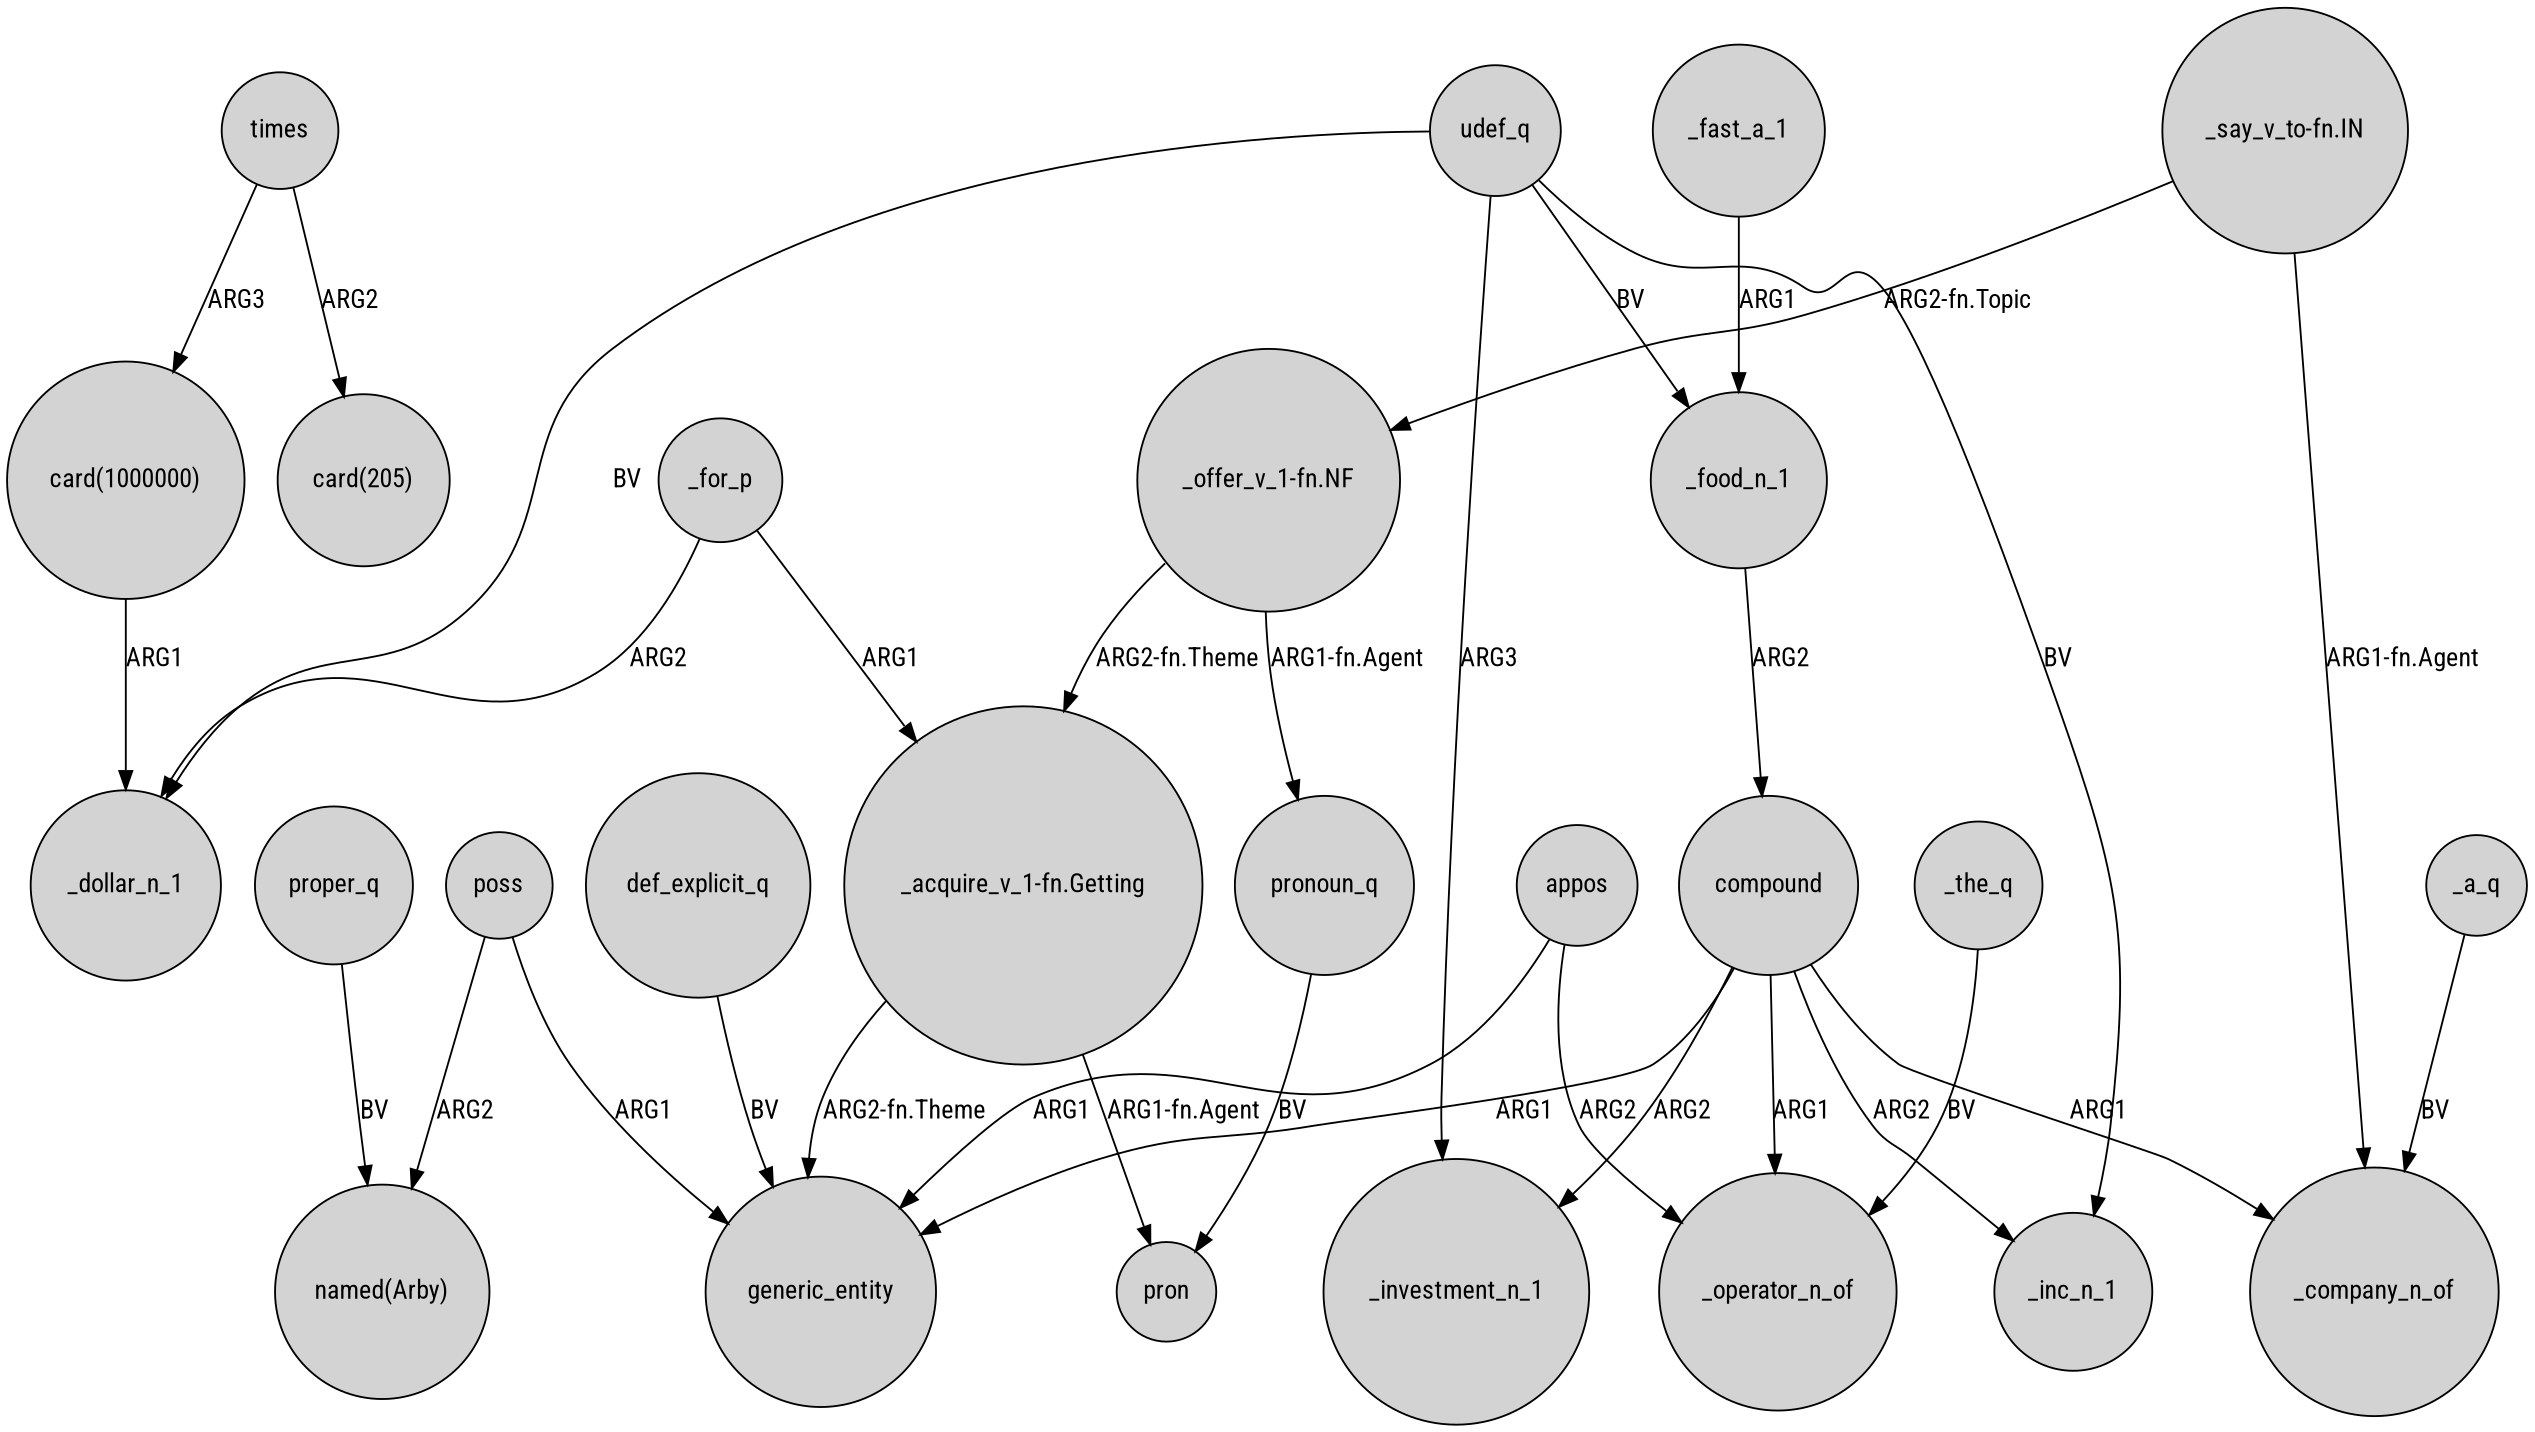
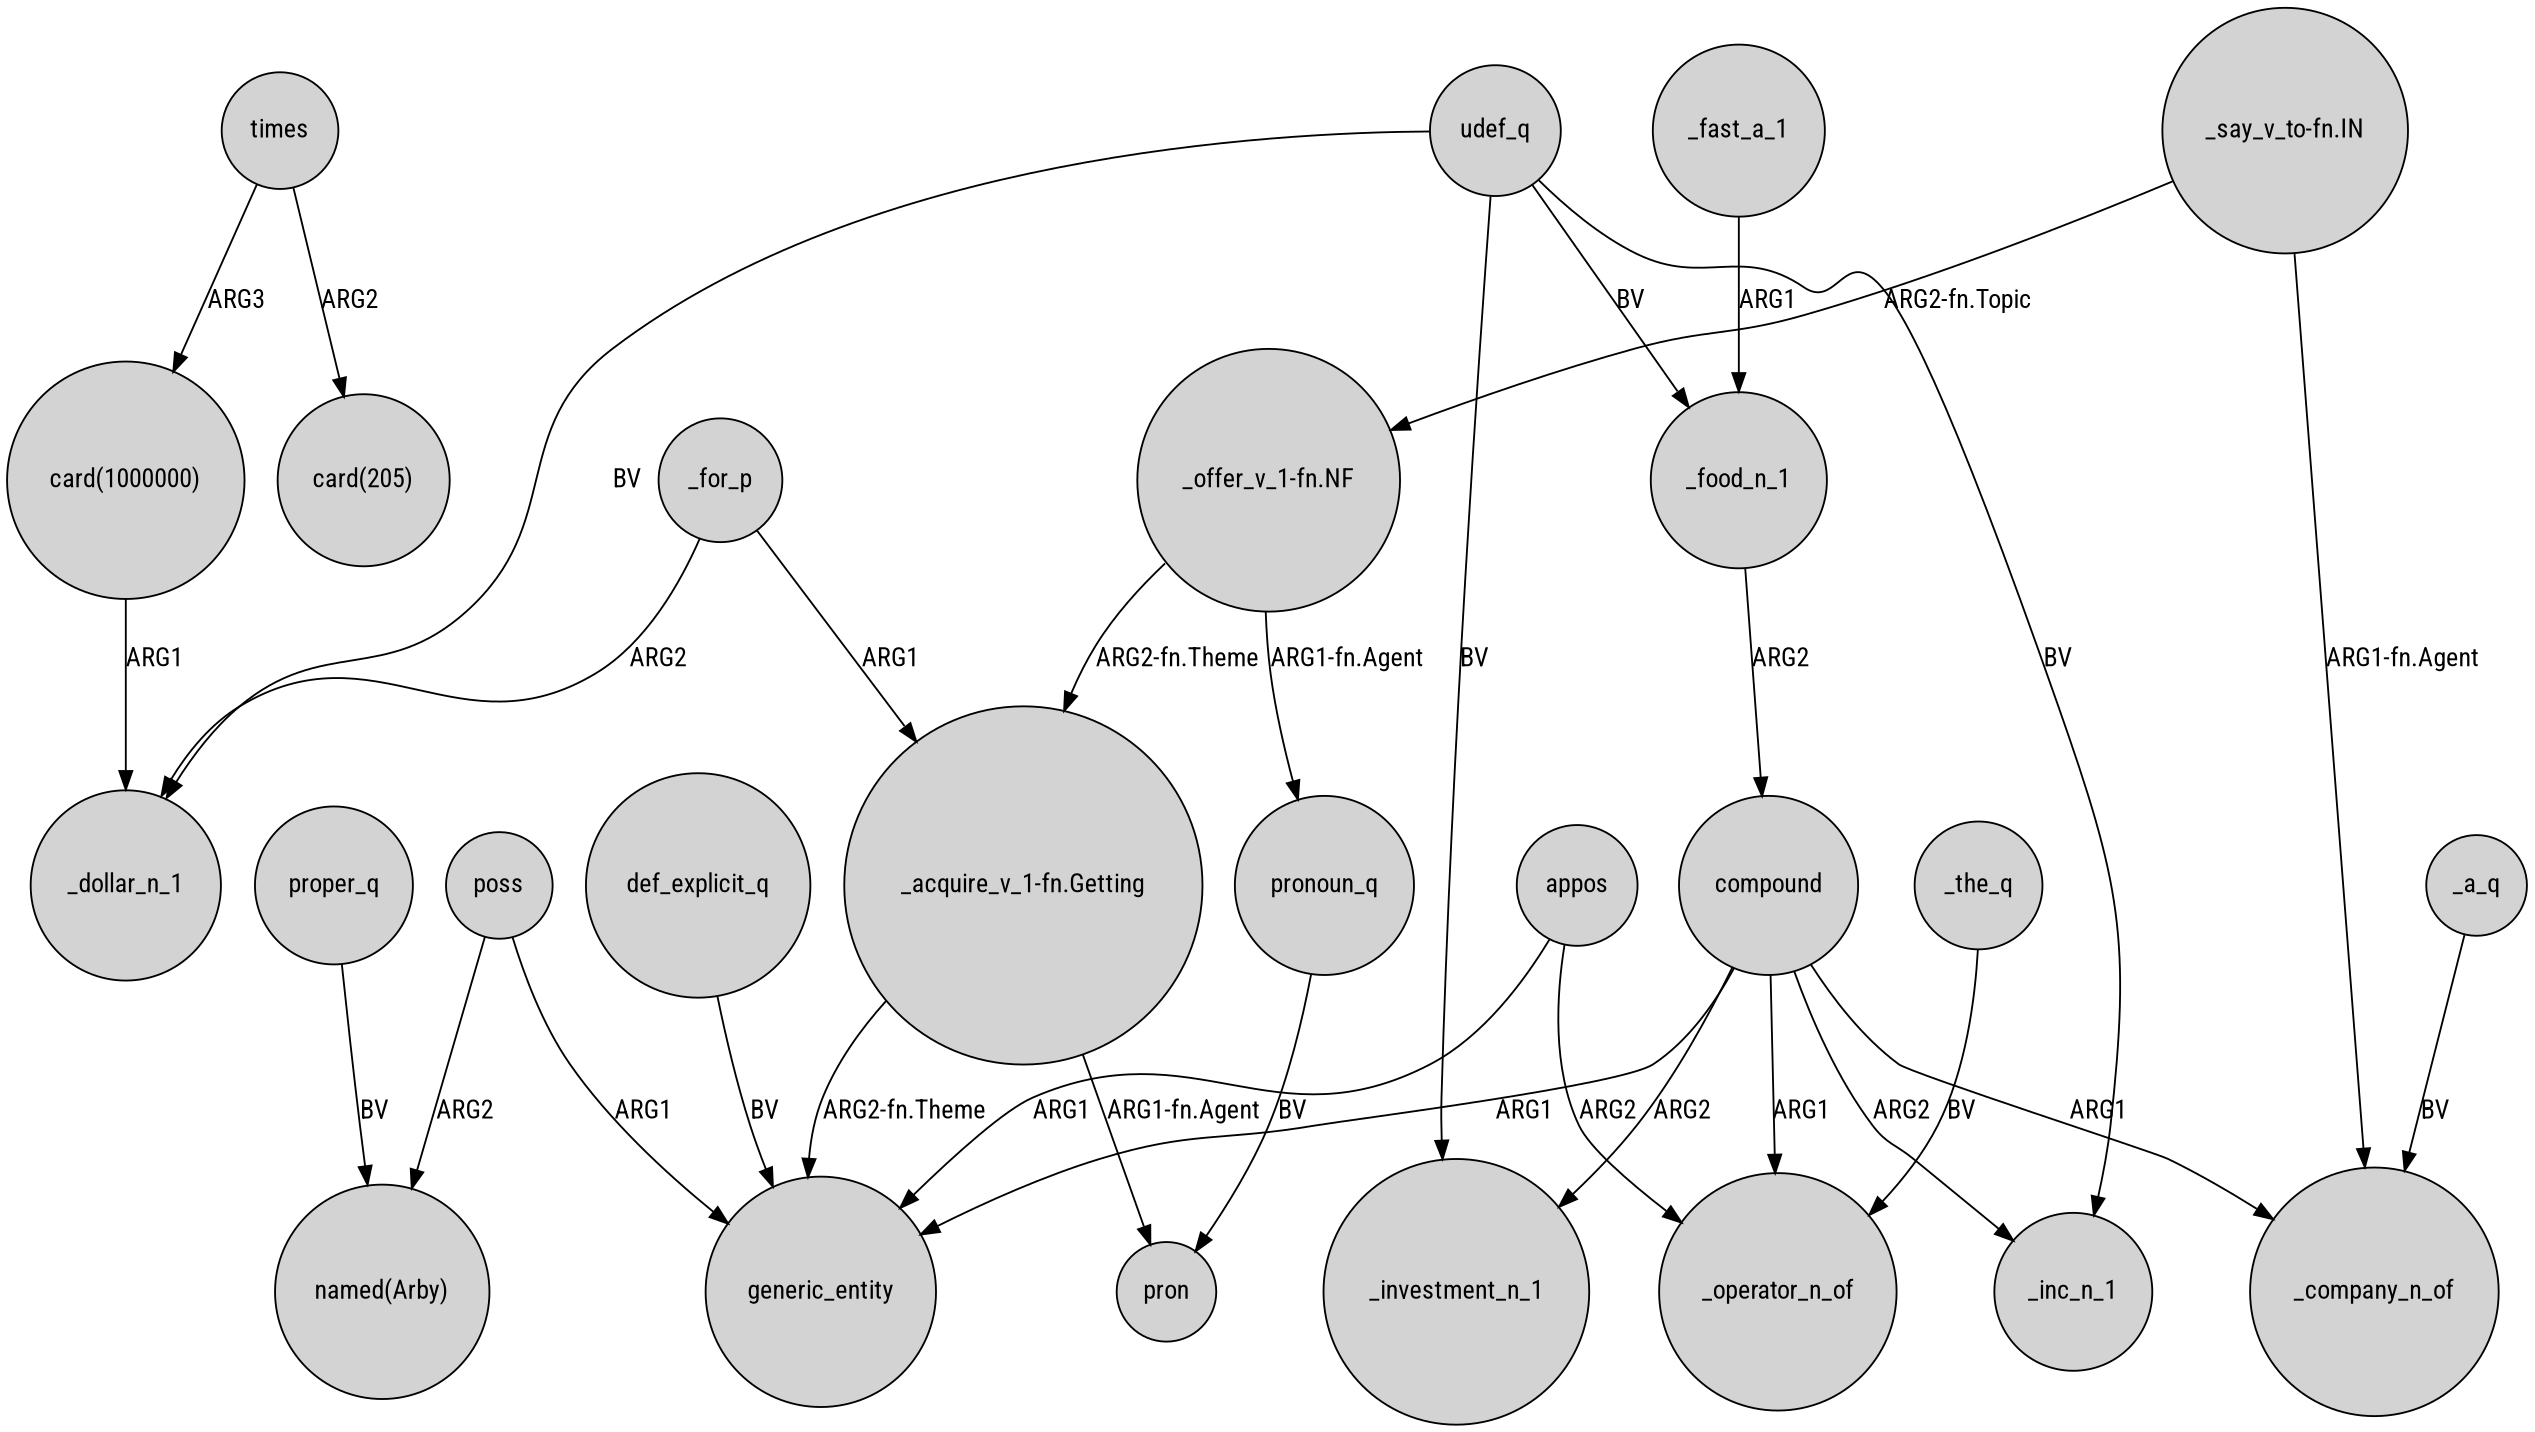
(1489, 659) -> (1475, 659)
